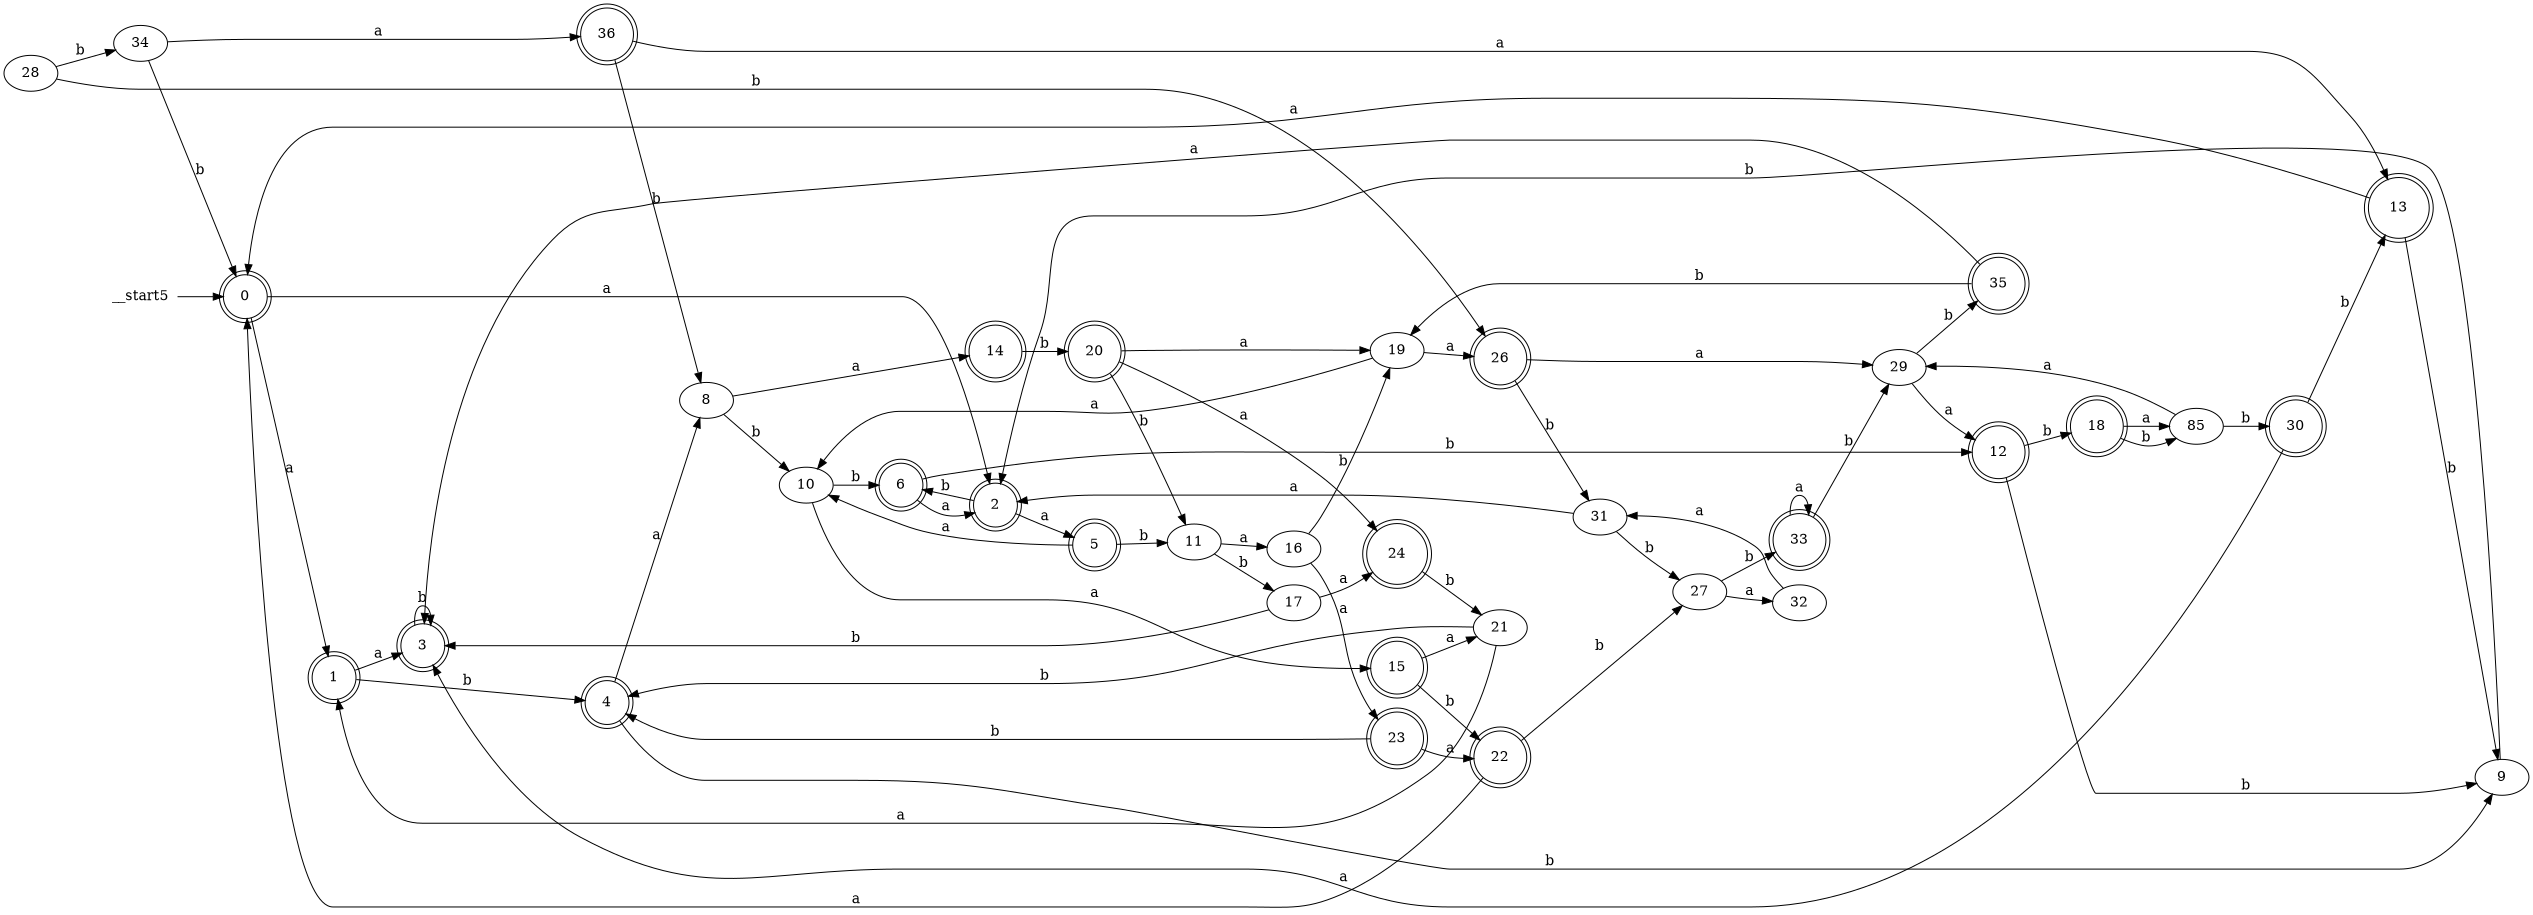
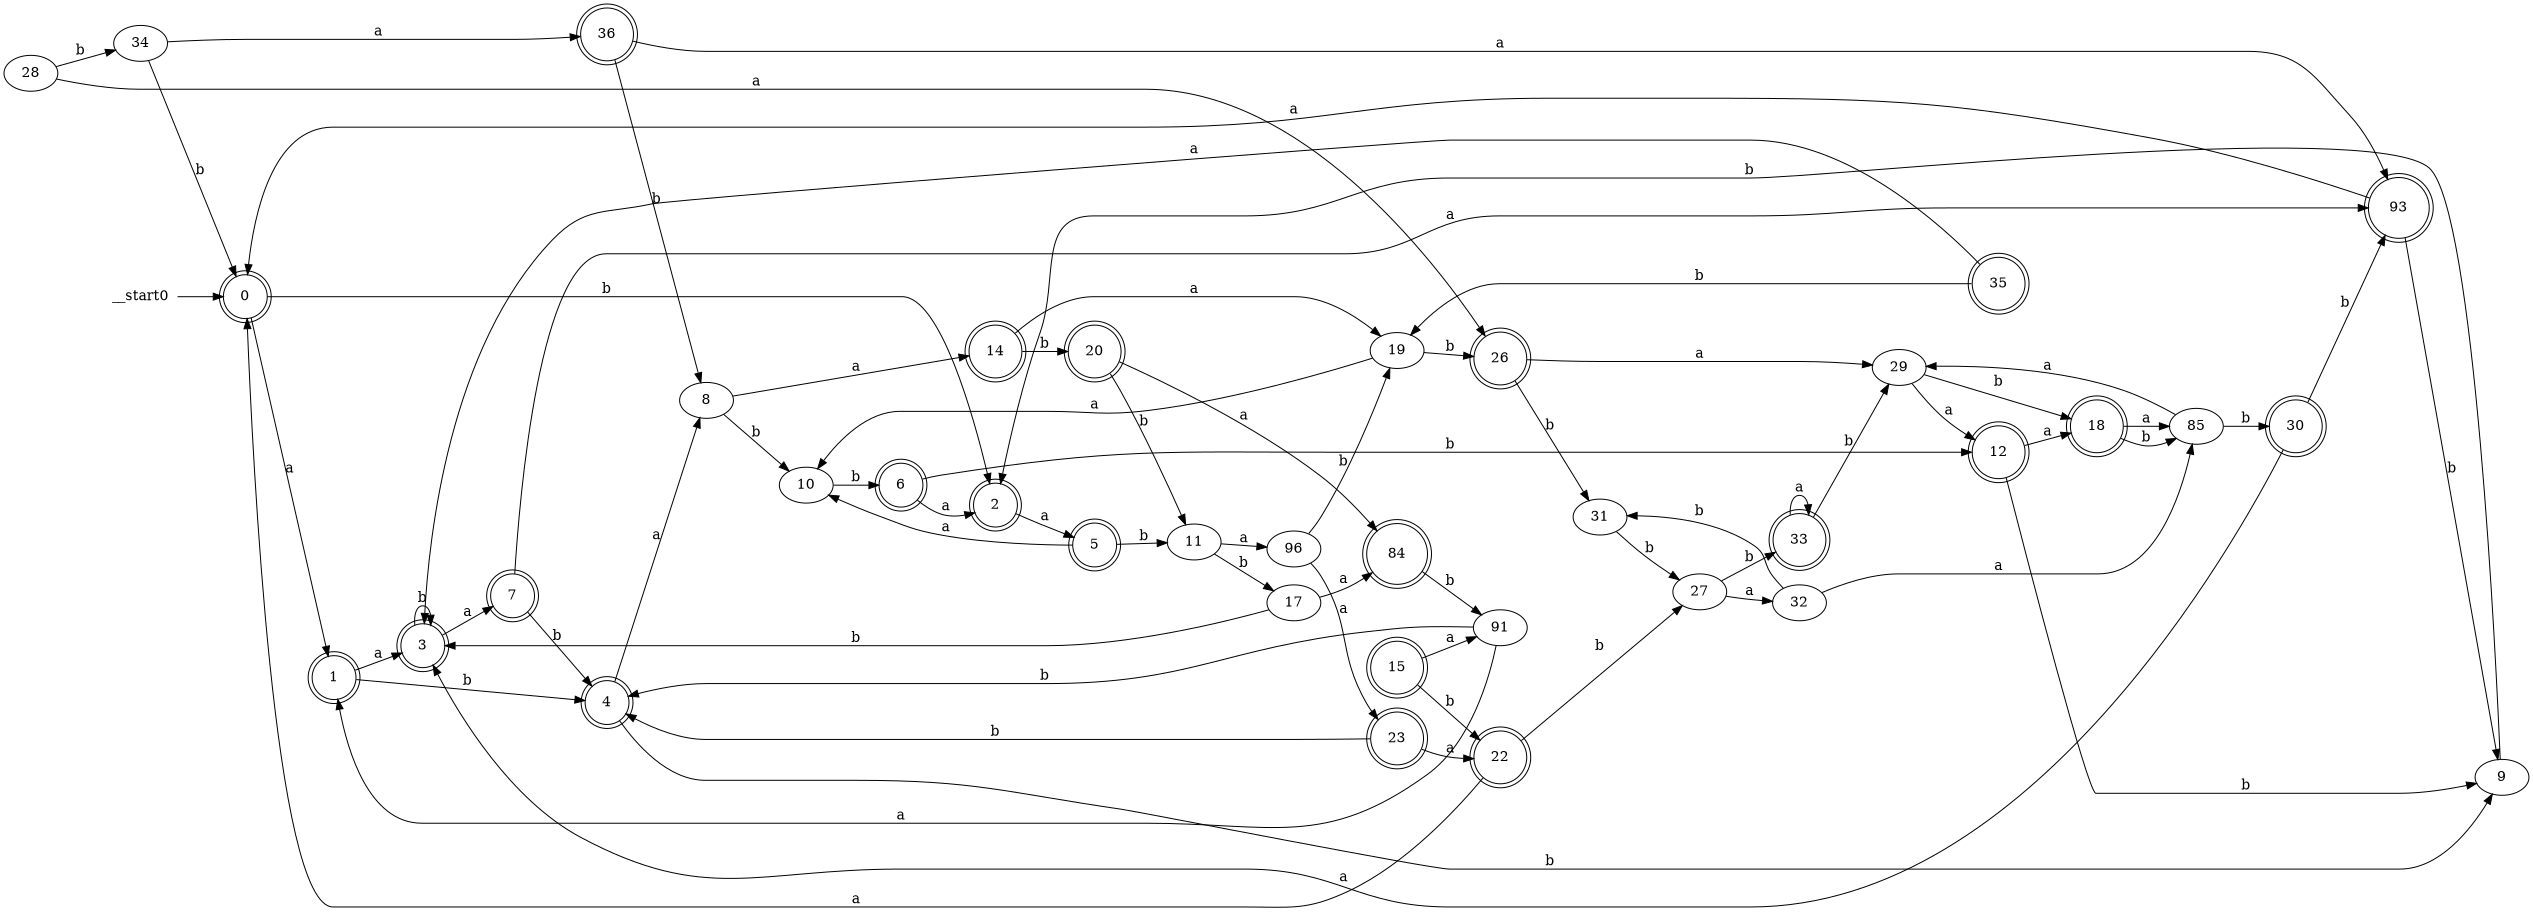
(756, 82) -> (756, 82)
(2399, 208) -> (2399, 208)
(607, 289) -> (607, 289)
(141, 297) -> (141, 297)
(1943, 331) -> (1993, 395)
(1450, 347) -> (1450, 347)
(1241, 350) -> (1193, 297)
(2048, 432) -> (2048, 432)
(1301, 495) -> none
(953, 496) -> none
(1700, 512) -> (1700, 512)
(1294, 549) -> (1294, 549)
(1397, 554) -> (1397, 554)
none -> (2040, 574)
none -> (513, 596)
(1066, 601) -> none
(1500, 628) -> (1500, 628)
